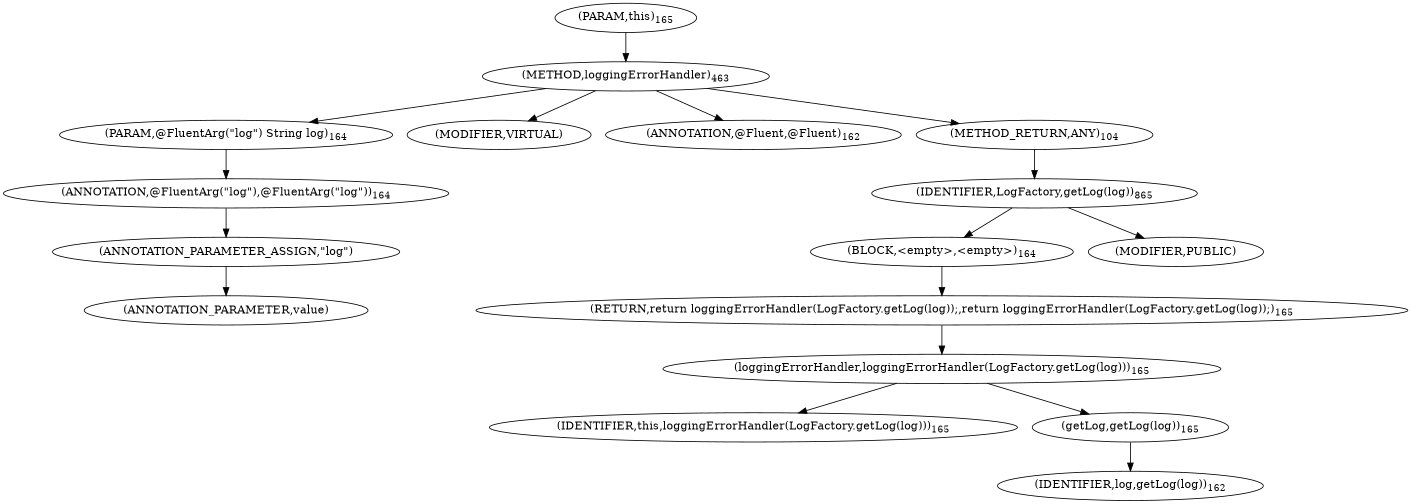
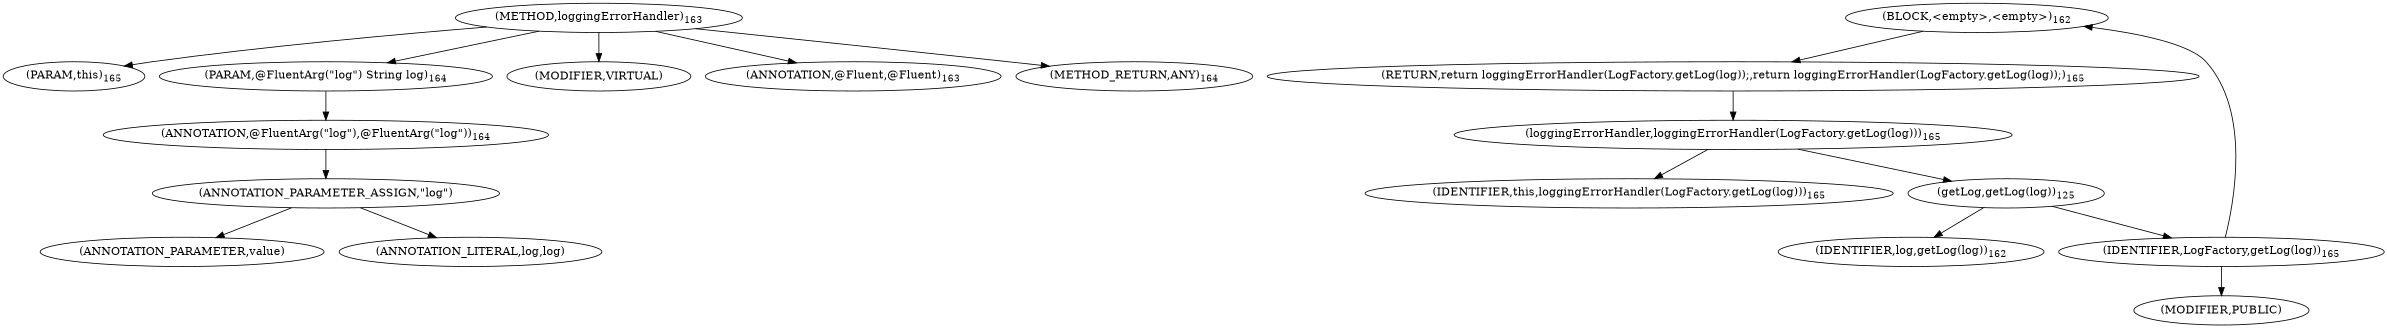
(626, 43) -> (309, 43)
(721, 75) -> (694, 17)
(851, 134) -> (951, 75)
(1110, 134) -> (1209, 75)
(1035, 160) -> (2108, 221)
(1144, 192) -> (2331, 251)
(1027, 251) -> (2062, 17)
none -> (471, 252)
(1190, 426) -> (2066, 192)
